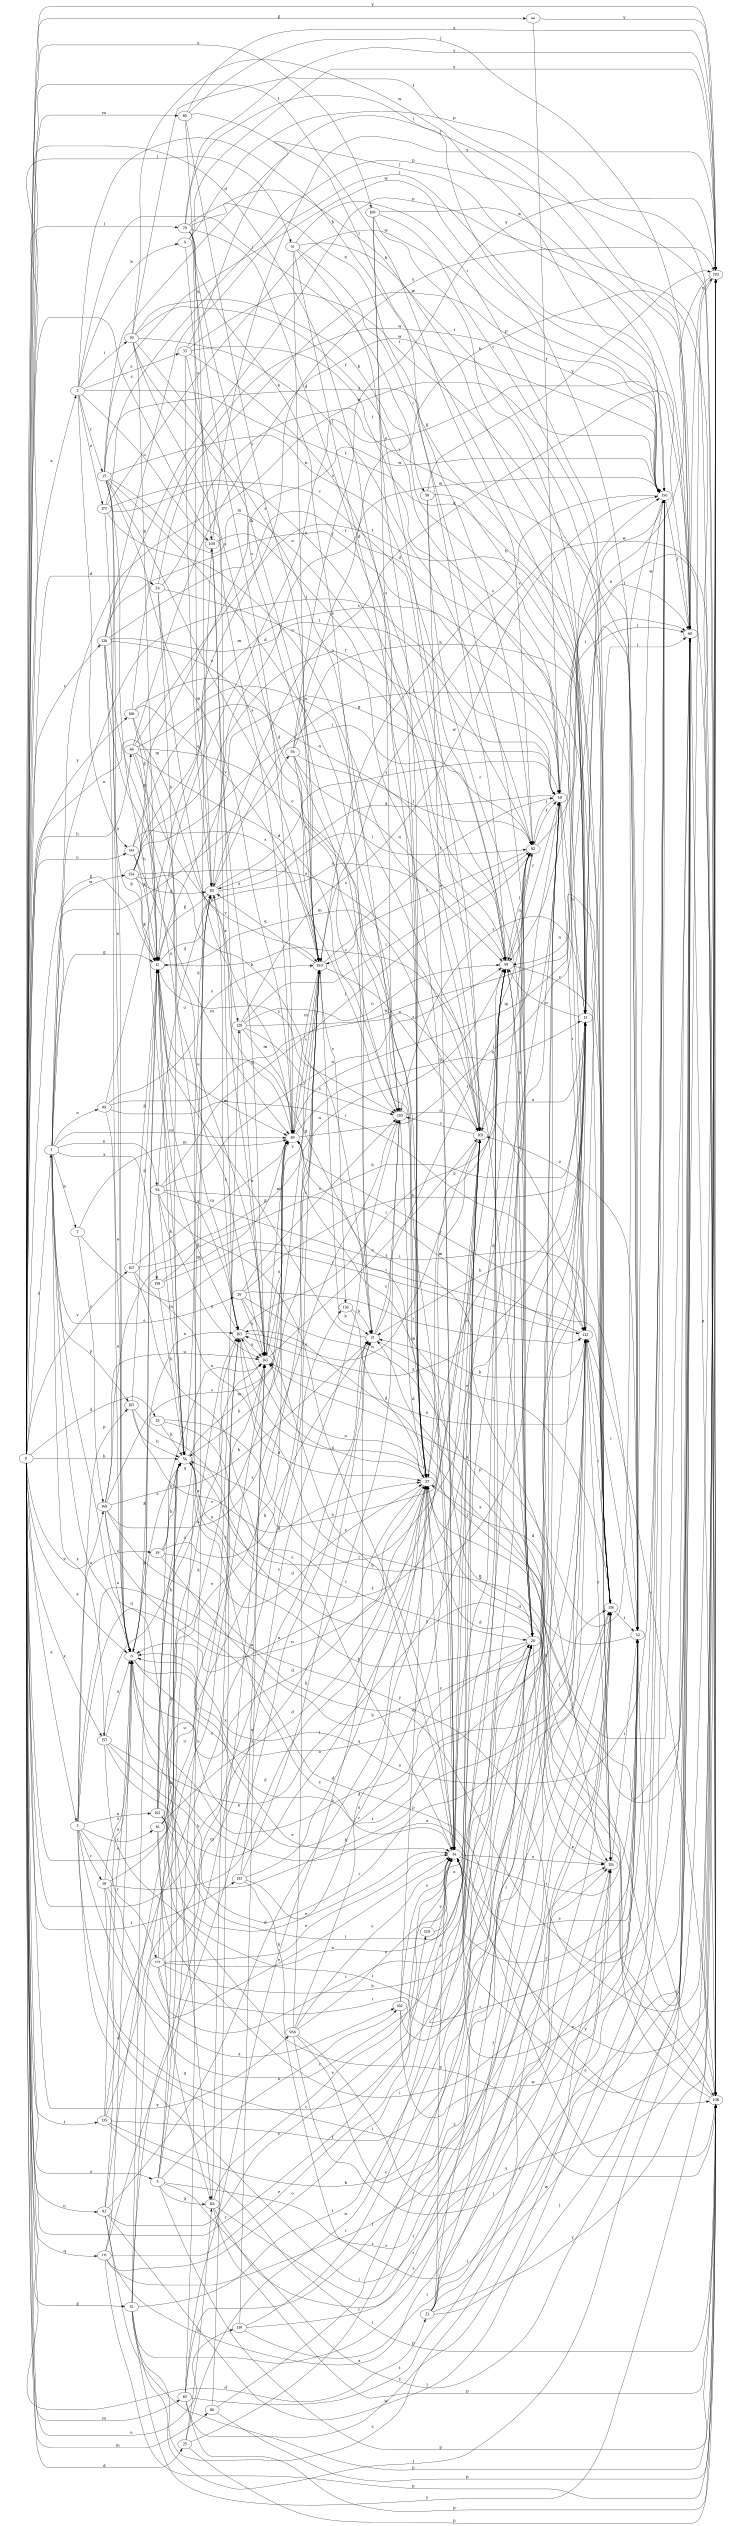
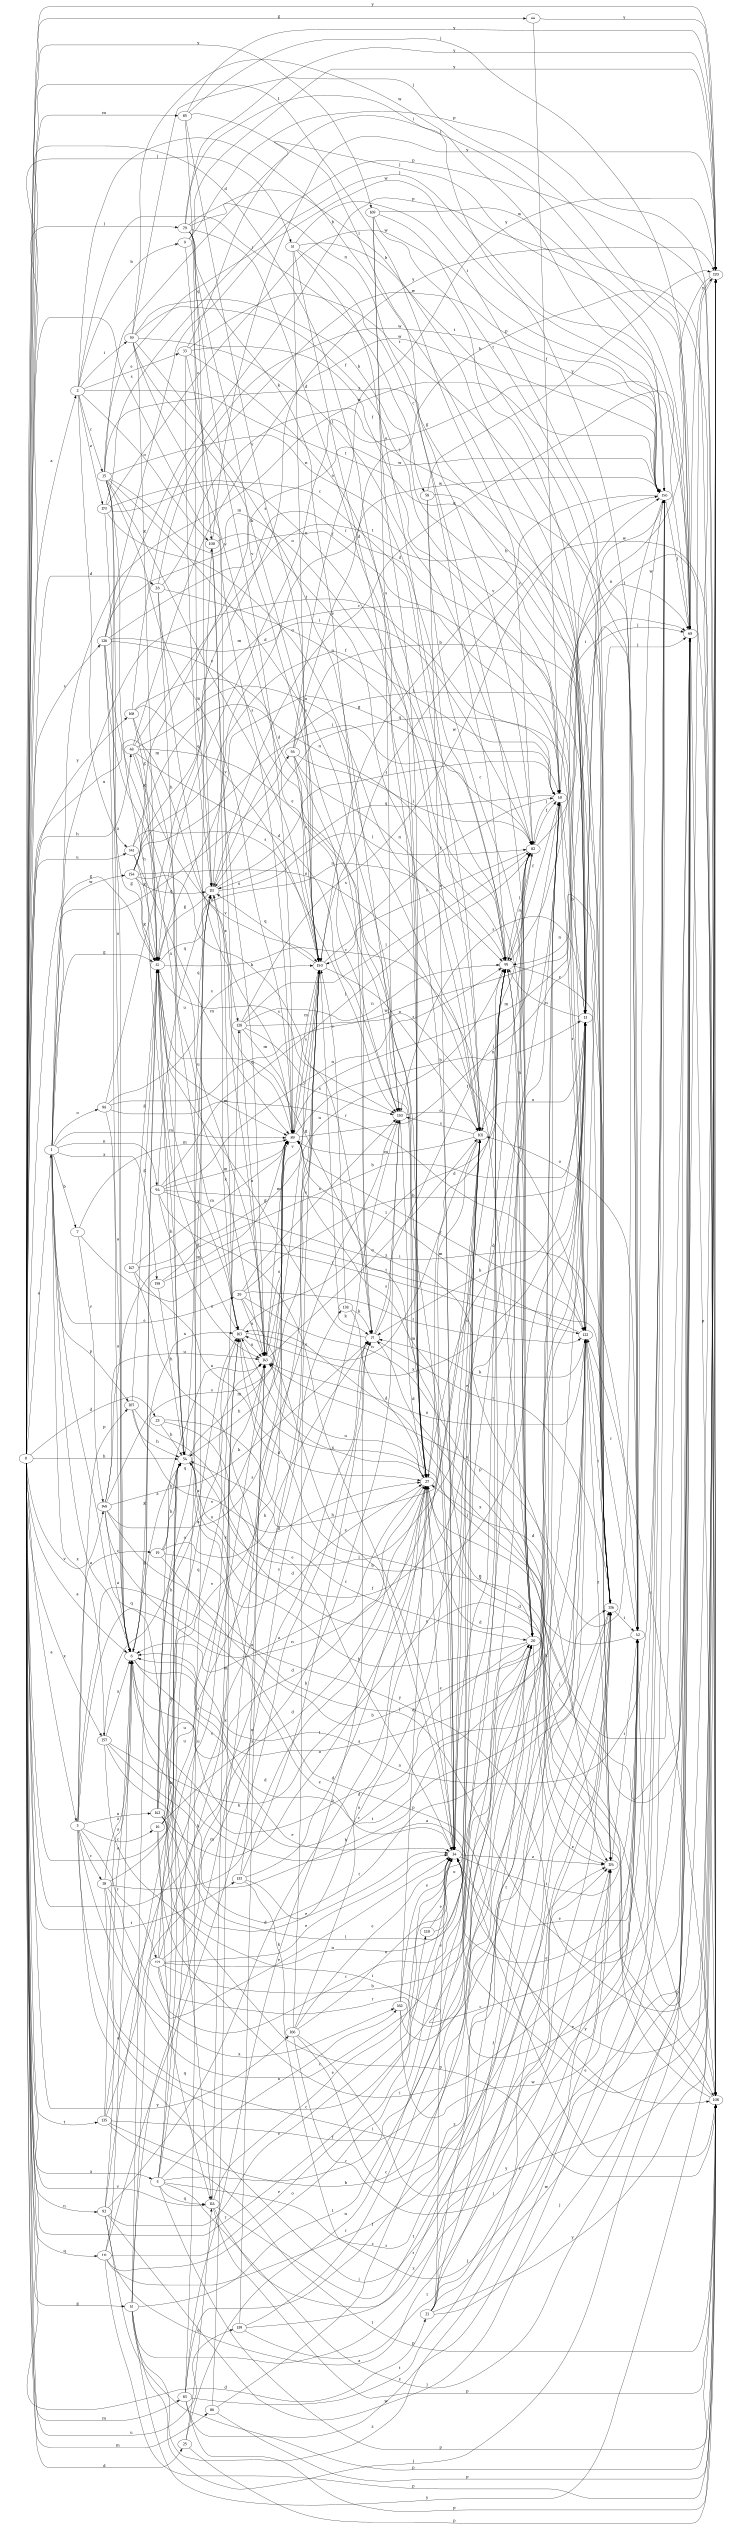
none -> (565, 775)
(171, 875) -> (171, 875)
(384, 937) -> (387, 1154)
(339, 1134) -> (339, 1137)
(171, 1323) -> (218, 1174)
(58, 1354) -> (28, 1906)
none -> (246, 1575)
(293, 2032) -> (293, 2032)
(453, 2095) -> (448, 2012)
